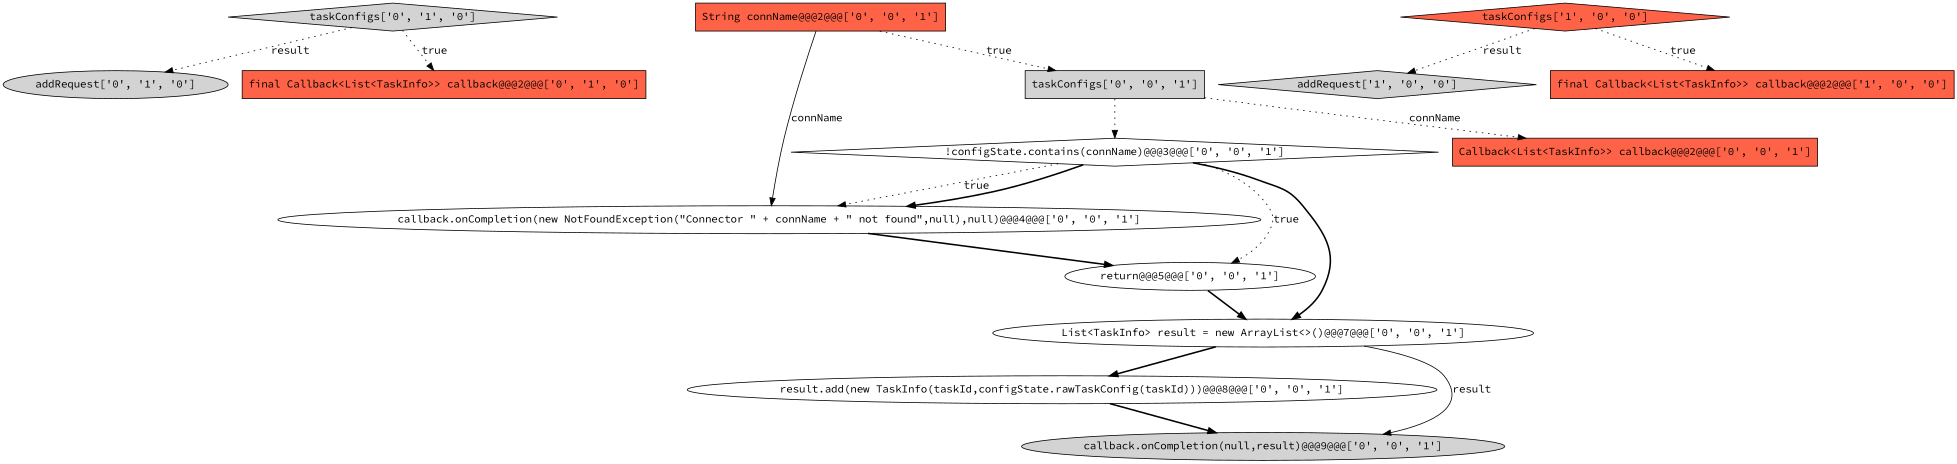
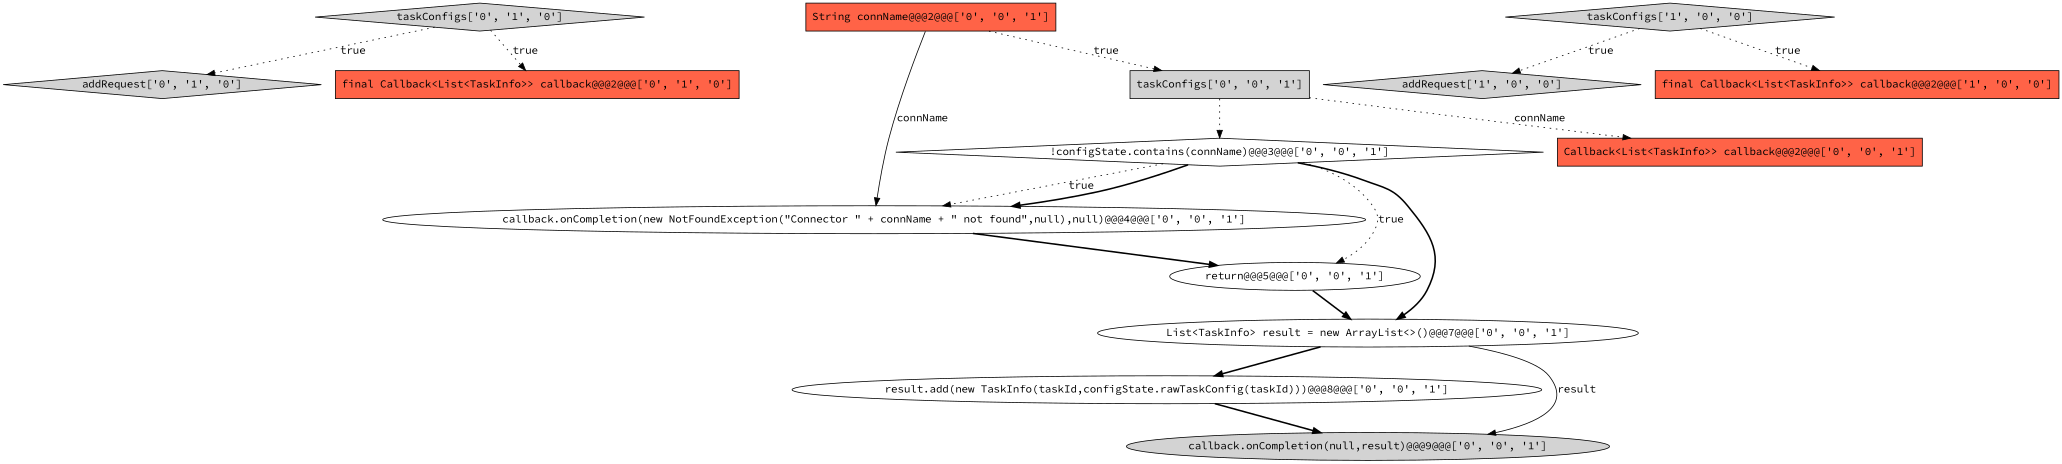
(1565, 17) -> (1670, 17)
(290, 51) -> (353, 51)
(1502, 51) -> (1601, 51)
(116, 85) -> (162, 85)
